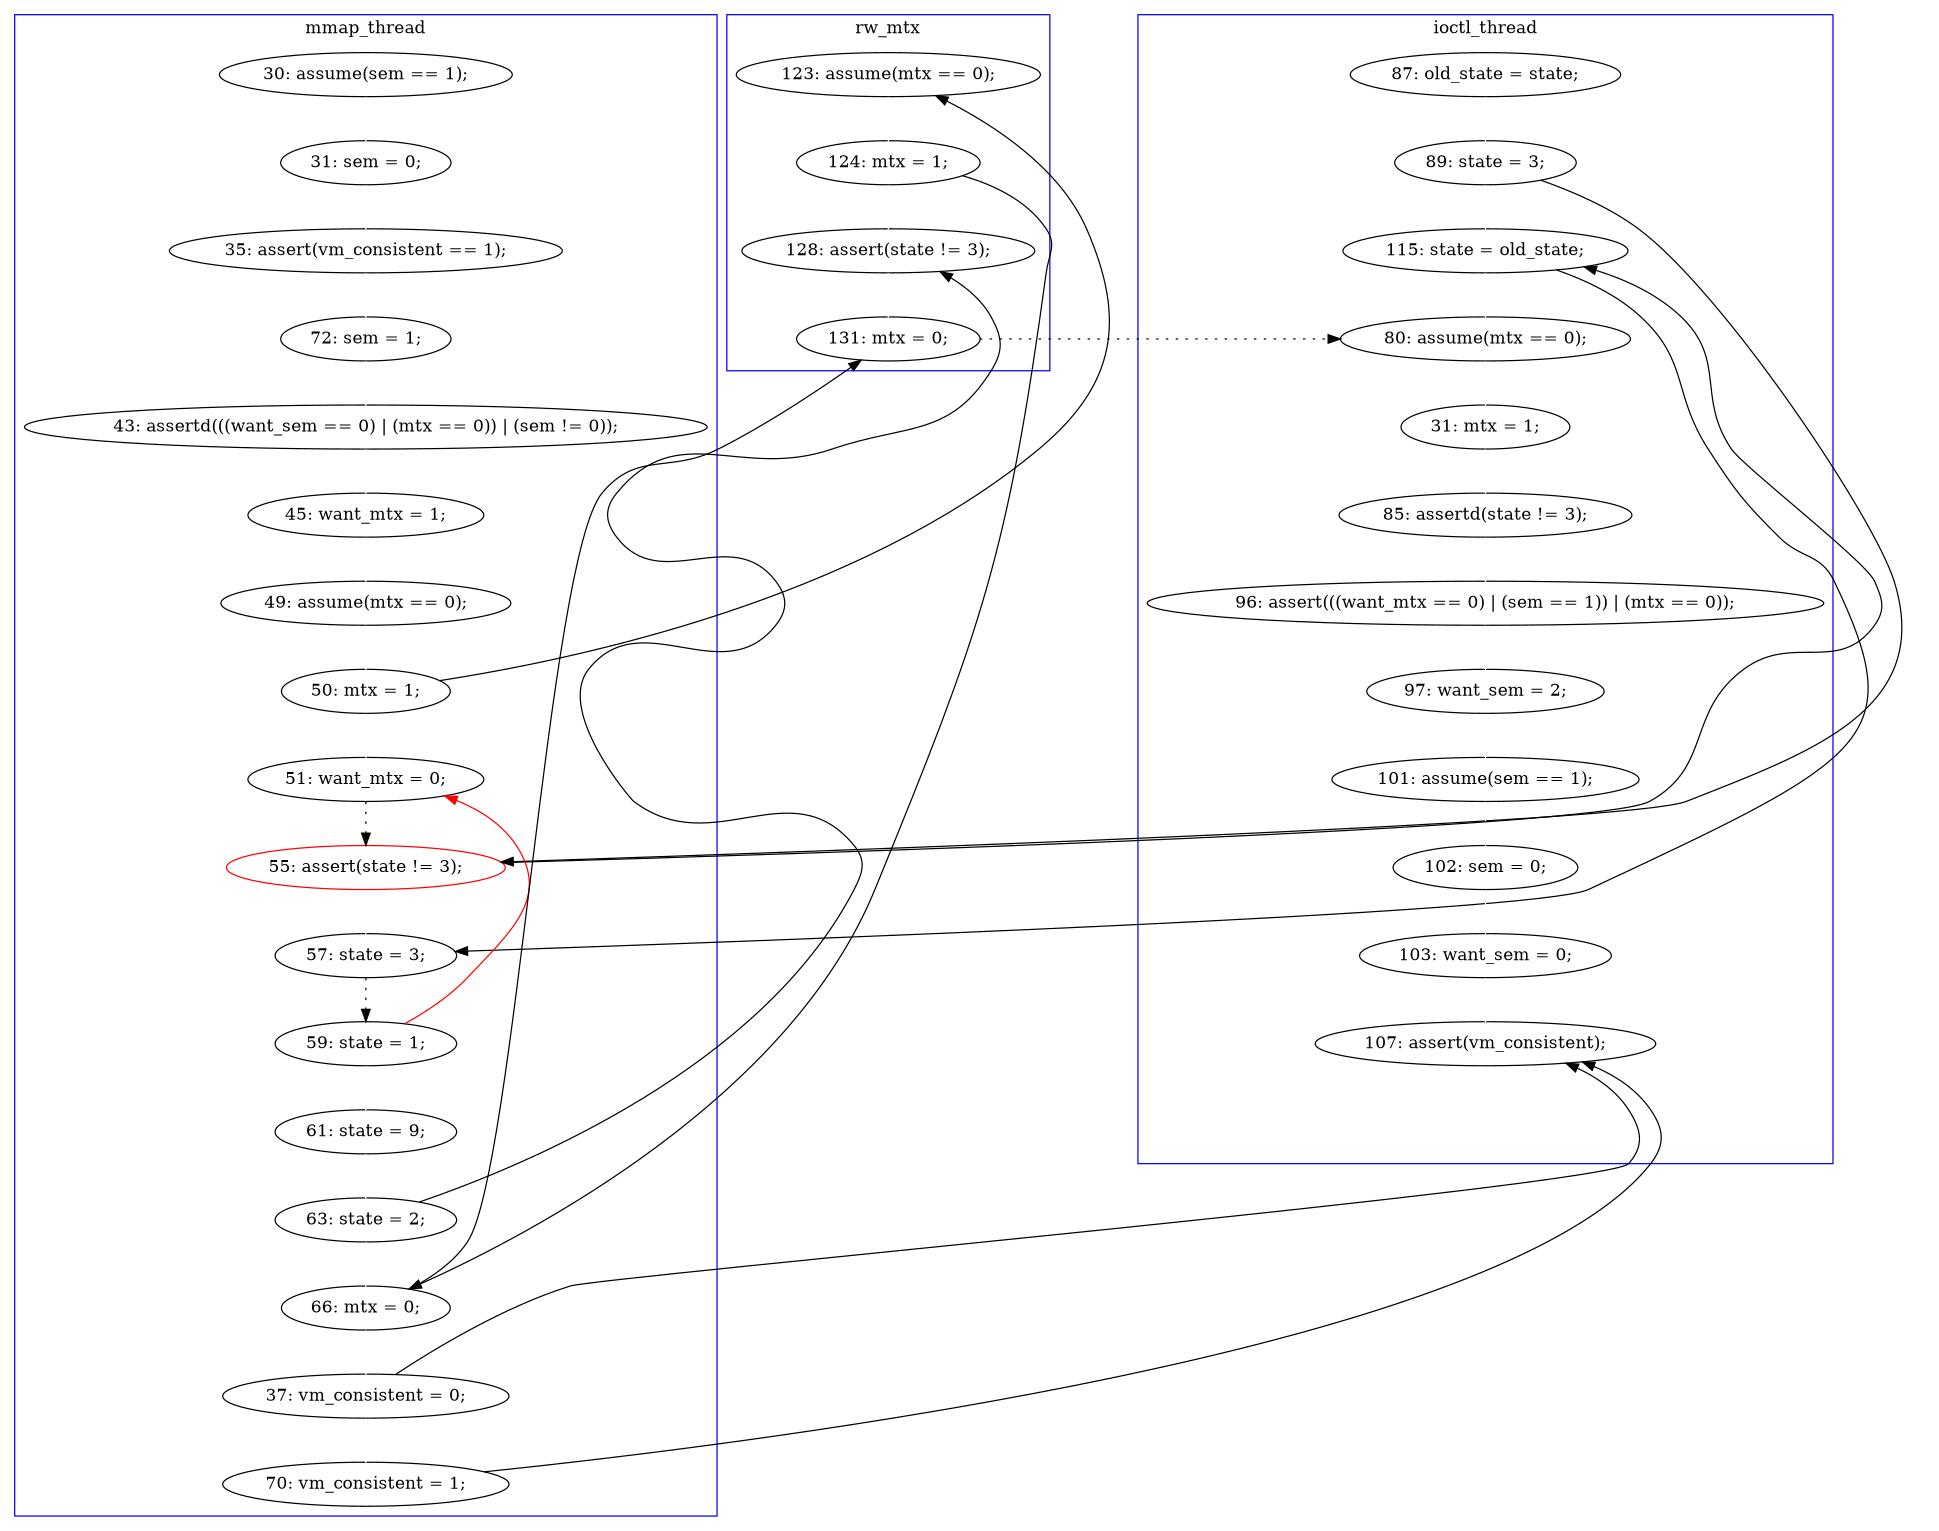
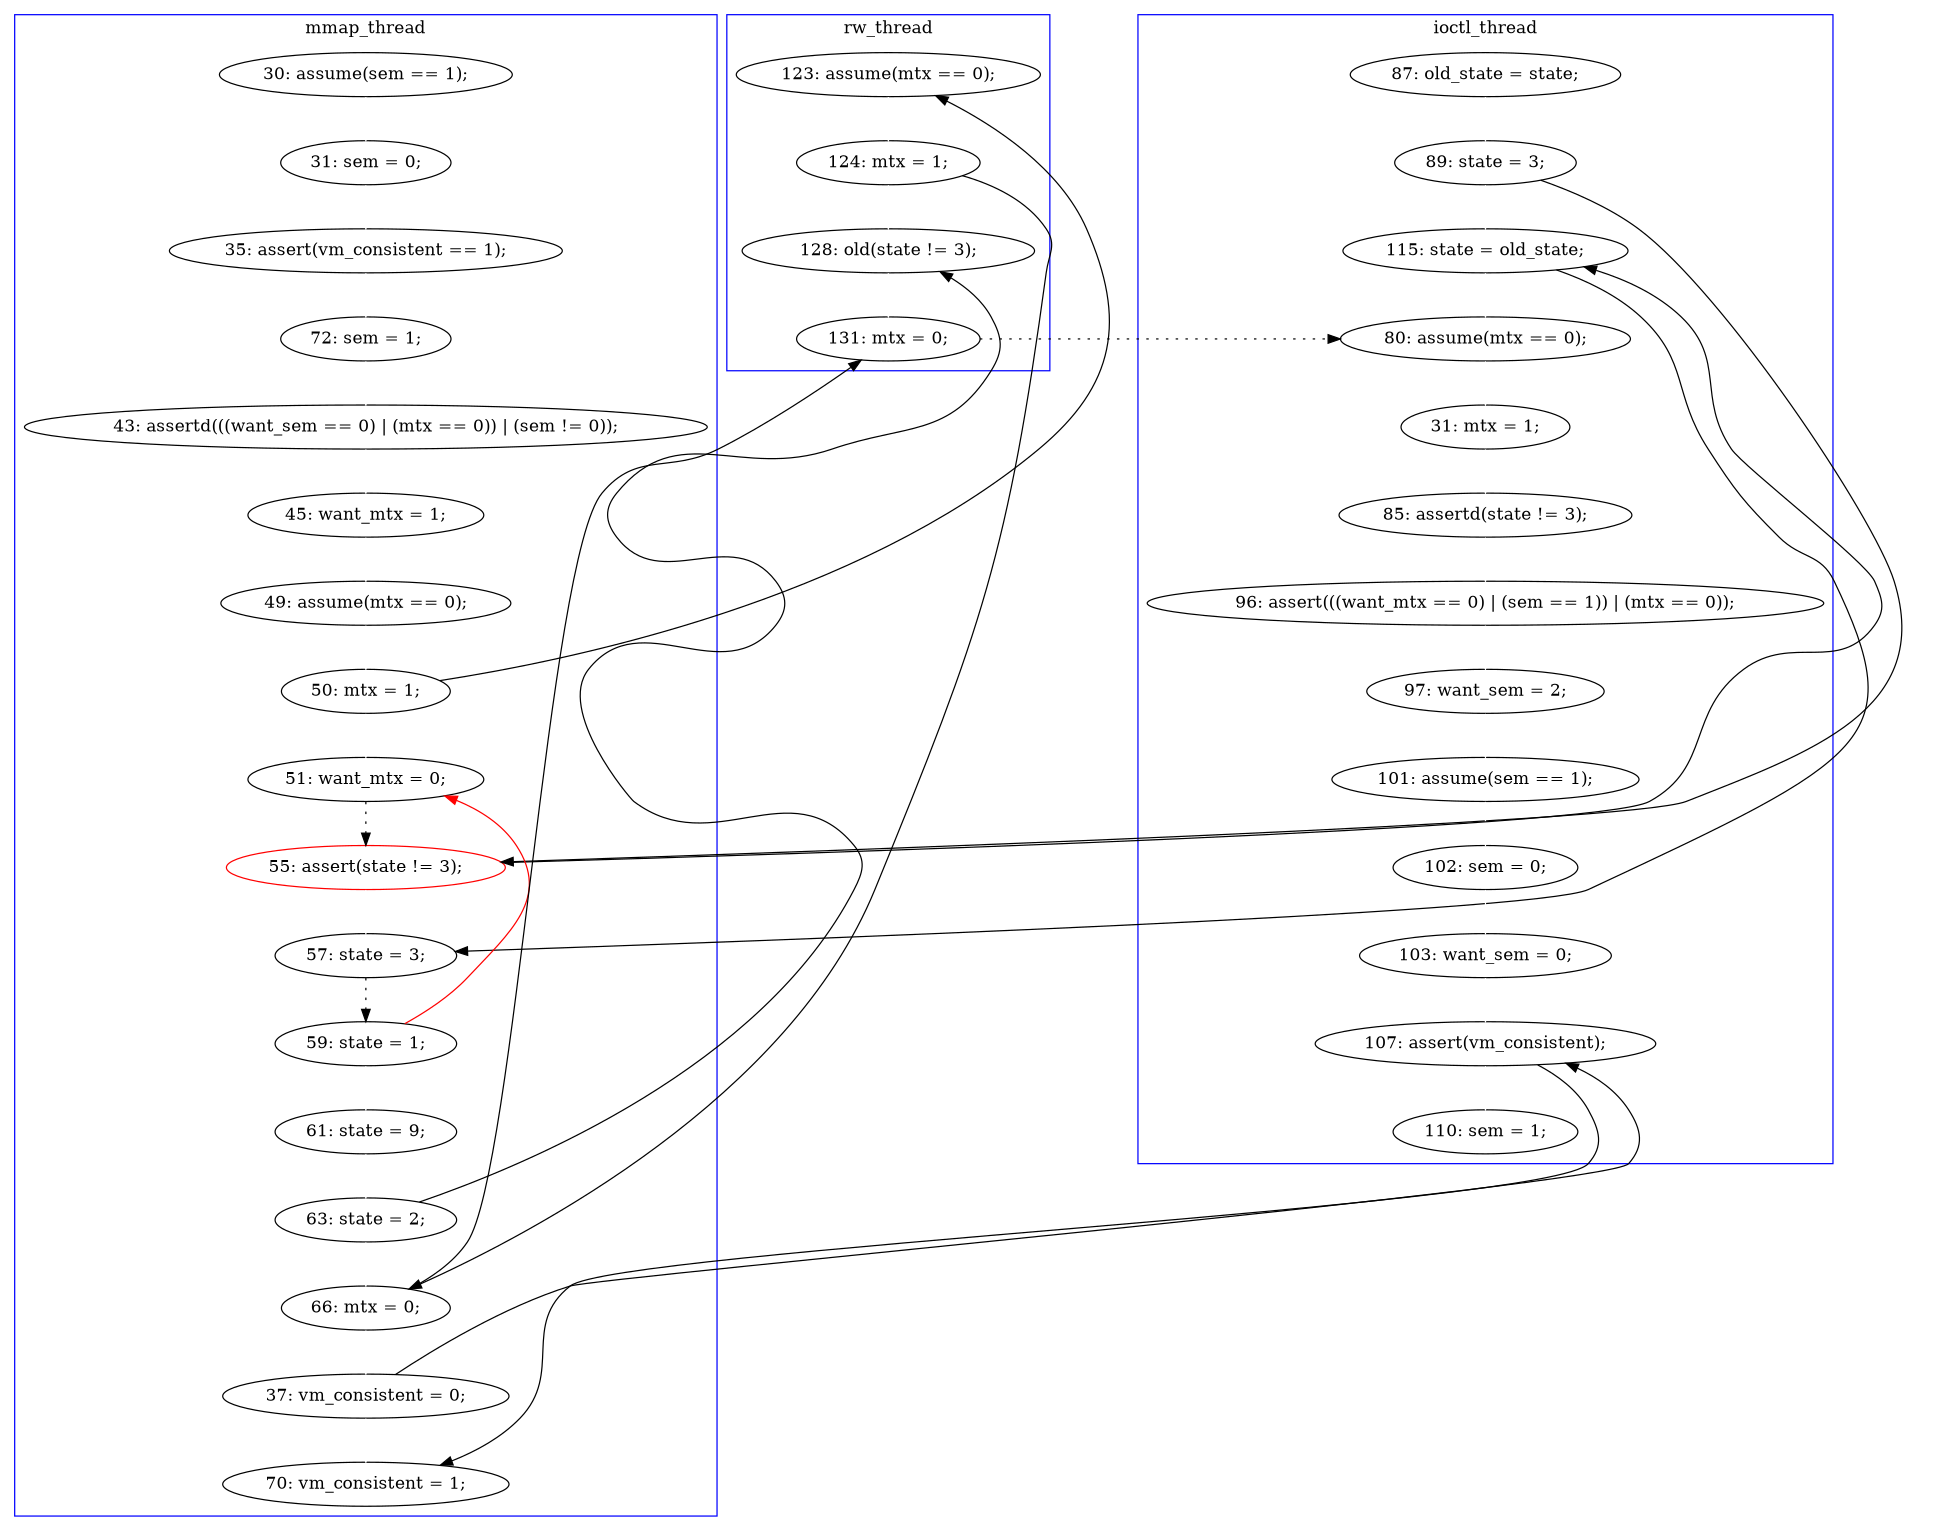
(888, 29) -> (888, 29)
(888, 251) -> (888, 251)
none -> (1485, 1132)
(1153, 1368) -> (858, 1247)
